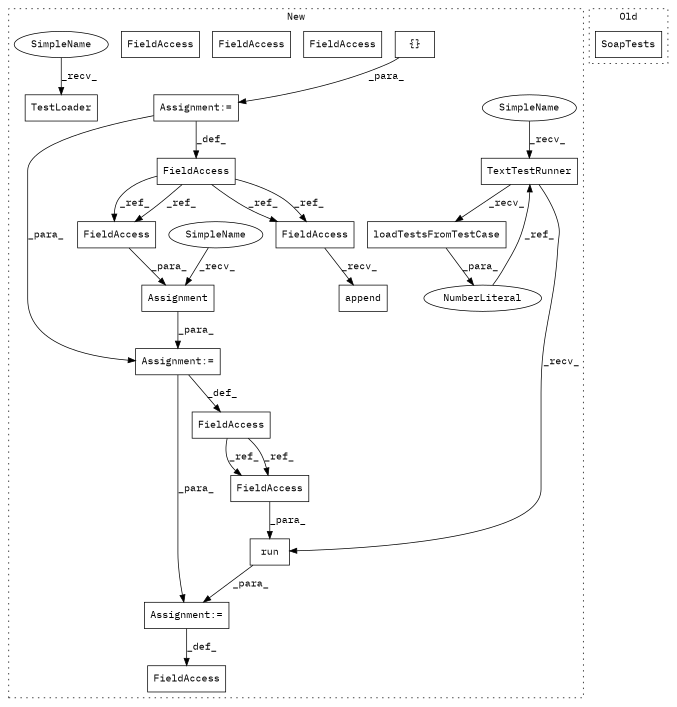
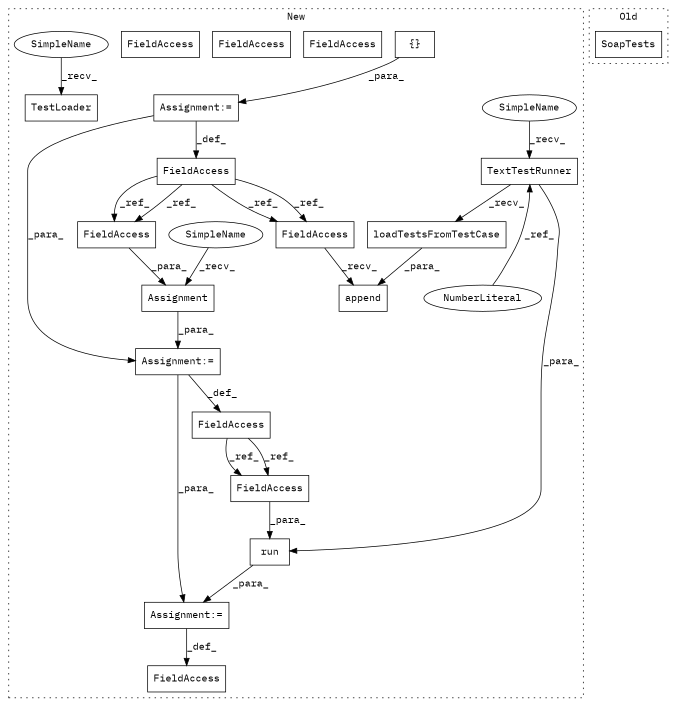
(458, 264) -> (403, 264)
(561, 362) -> (561, 362)
